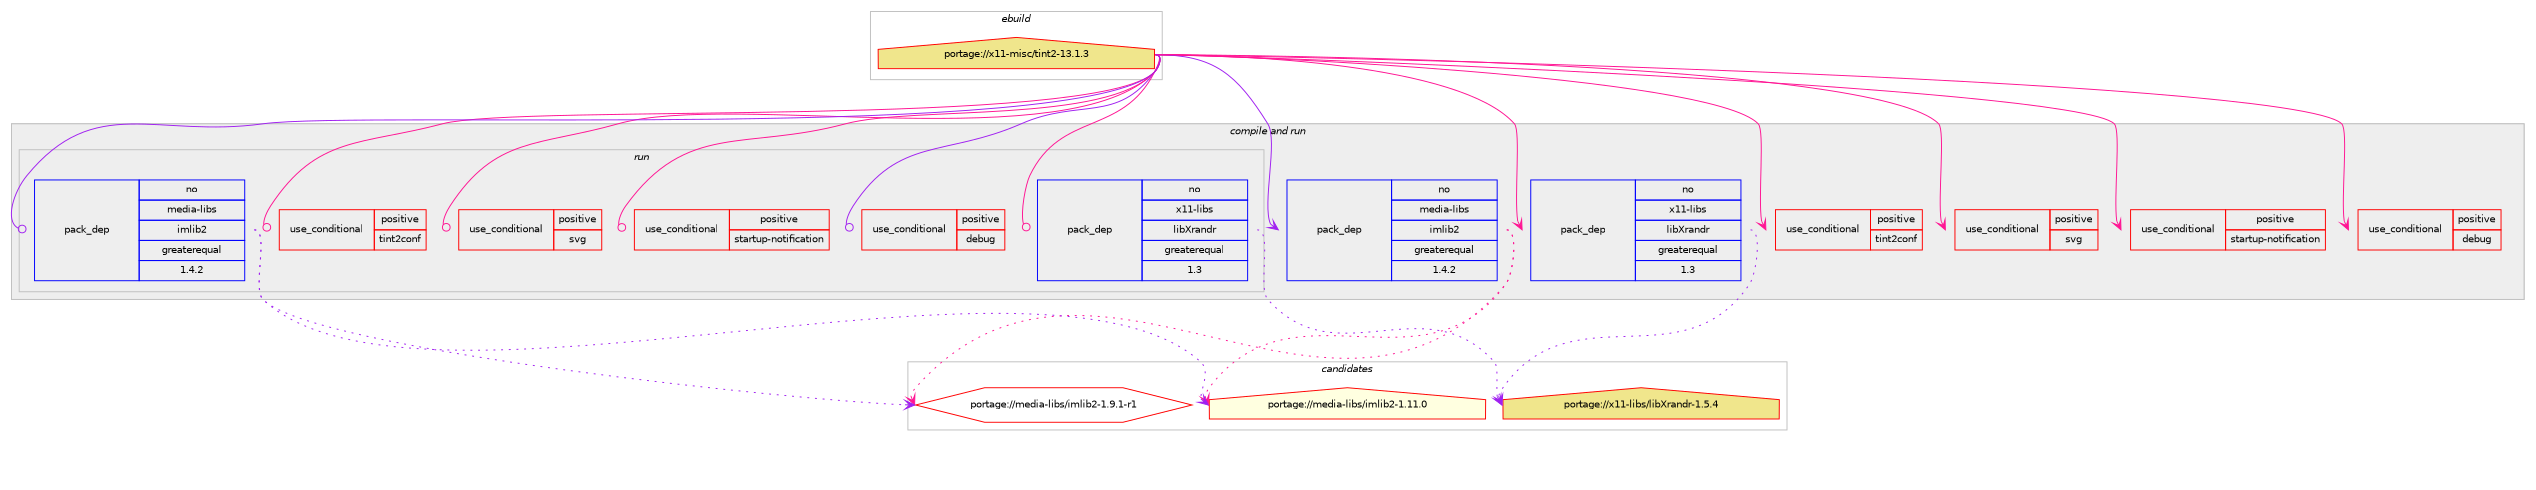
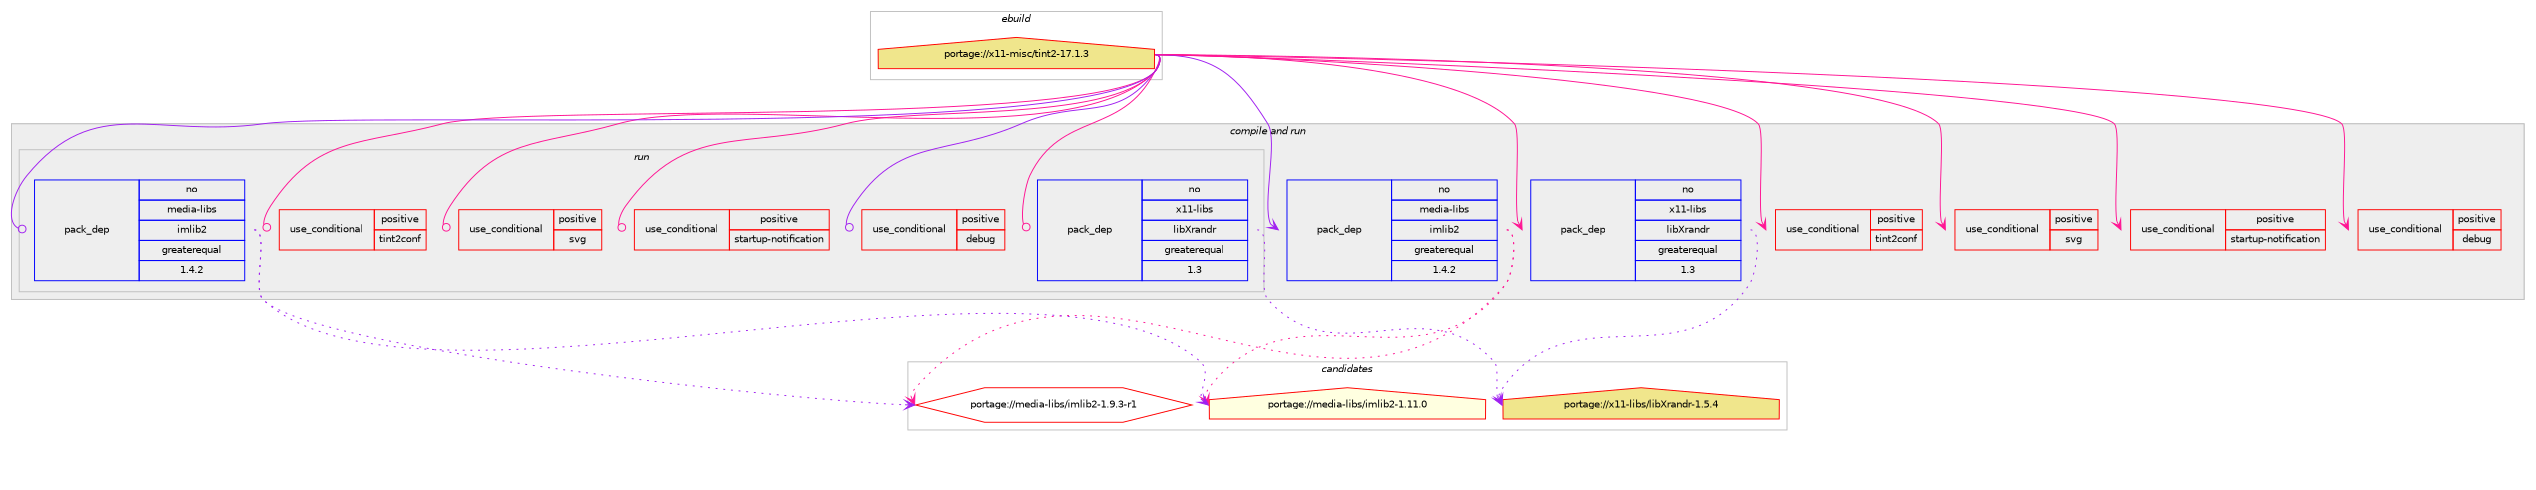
(1016, 55) -> (1016, 55)
(1054, 405) -> (1054, 405)
